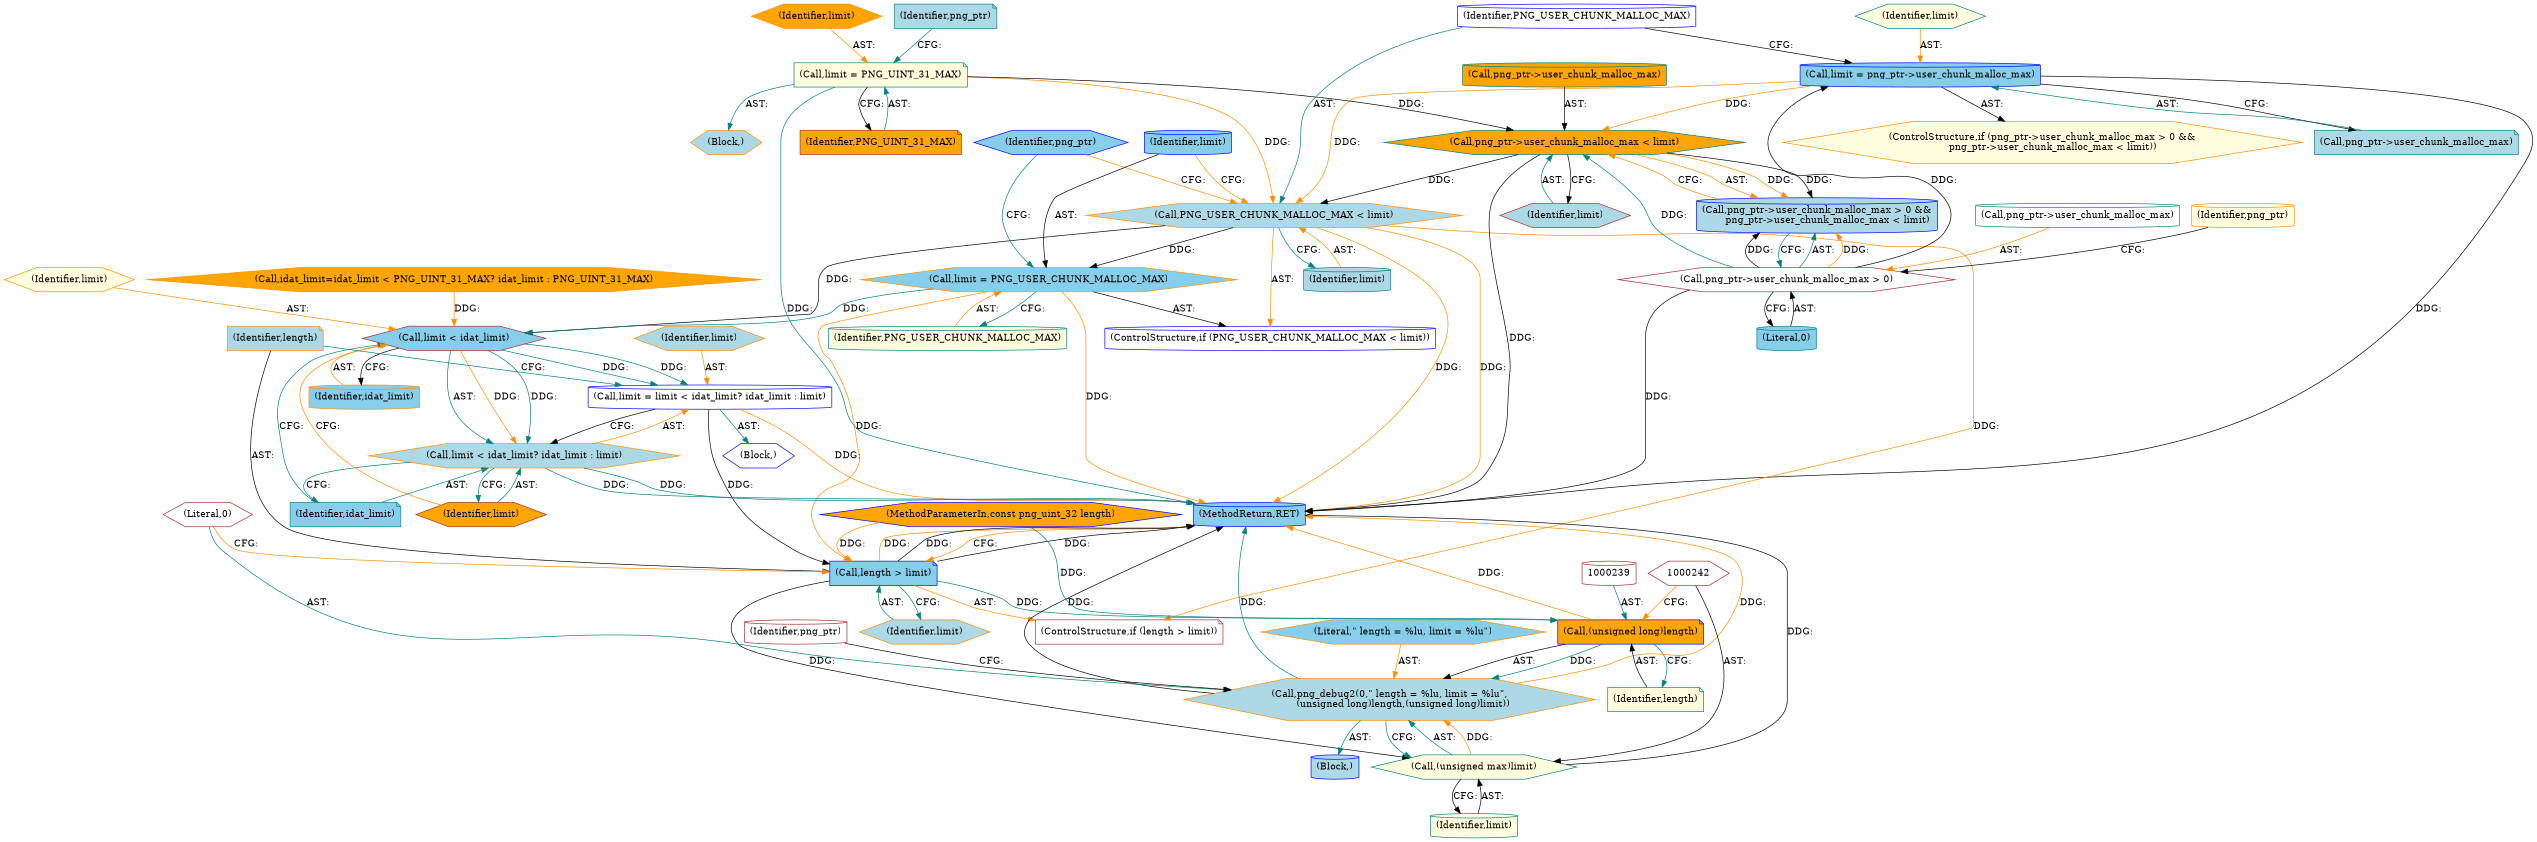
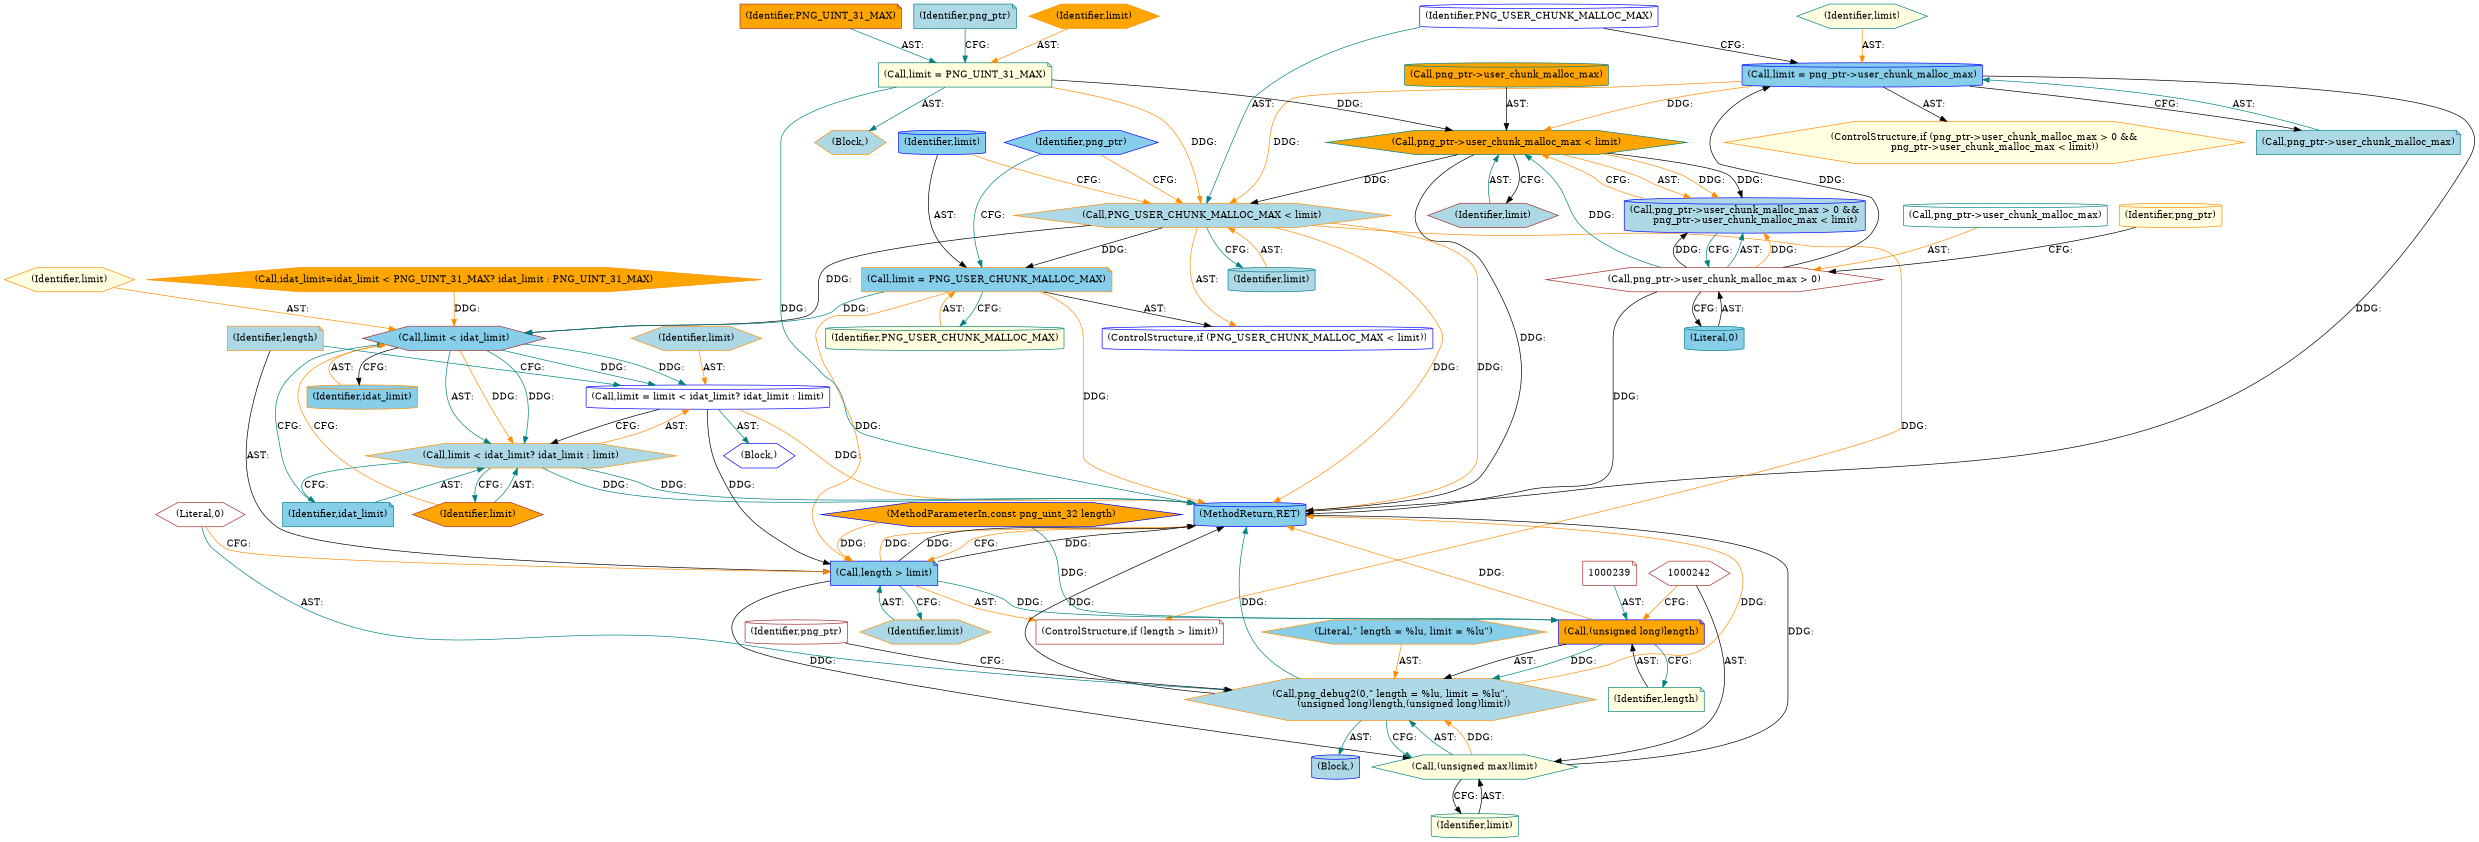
(859, 106) -> none
(1049, 280) -> (987, 280)
(1609, 573) -> (1610, 573)
